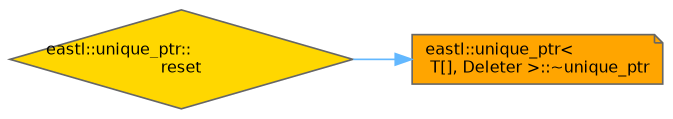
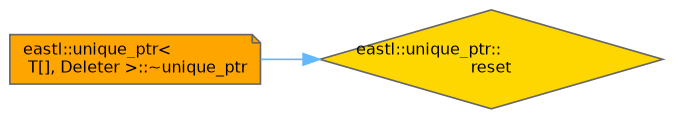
(374, 59) -> (282, 59)
